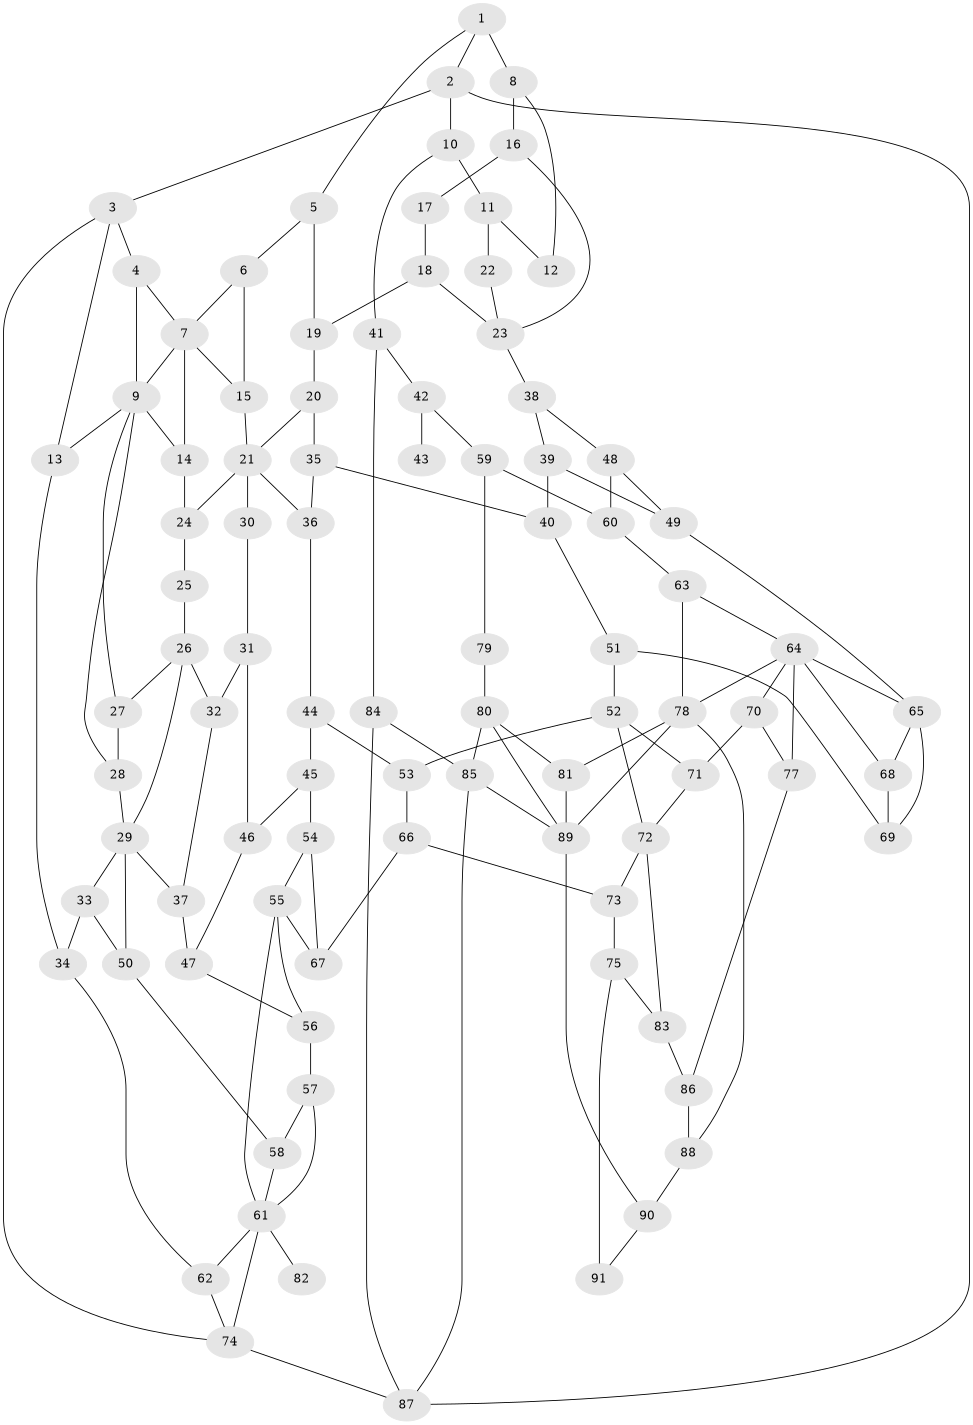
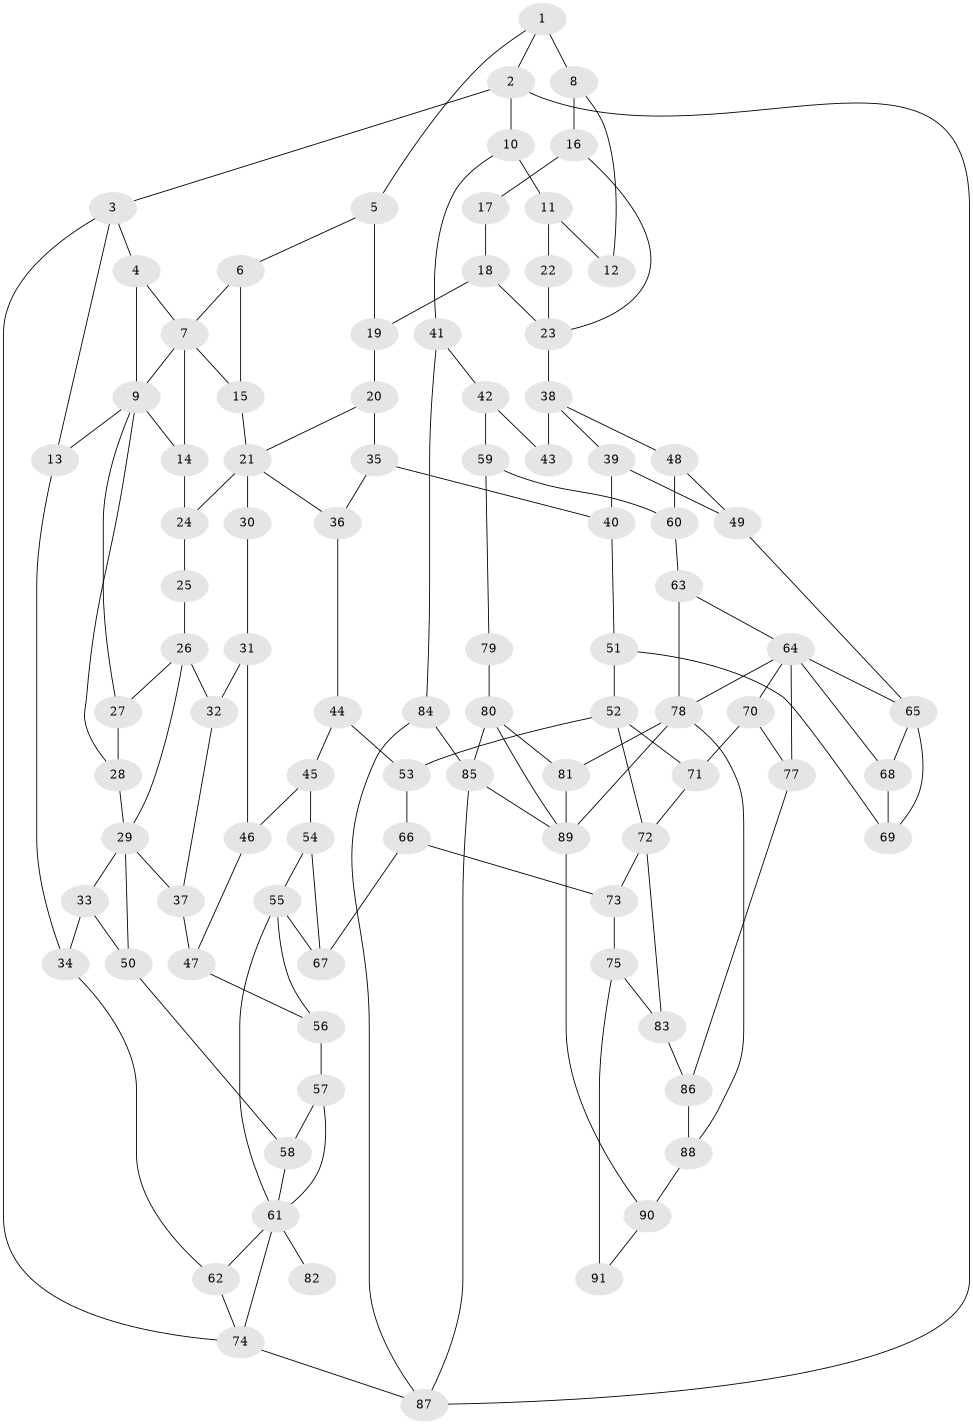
none -> (549, 429)
